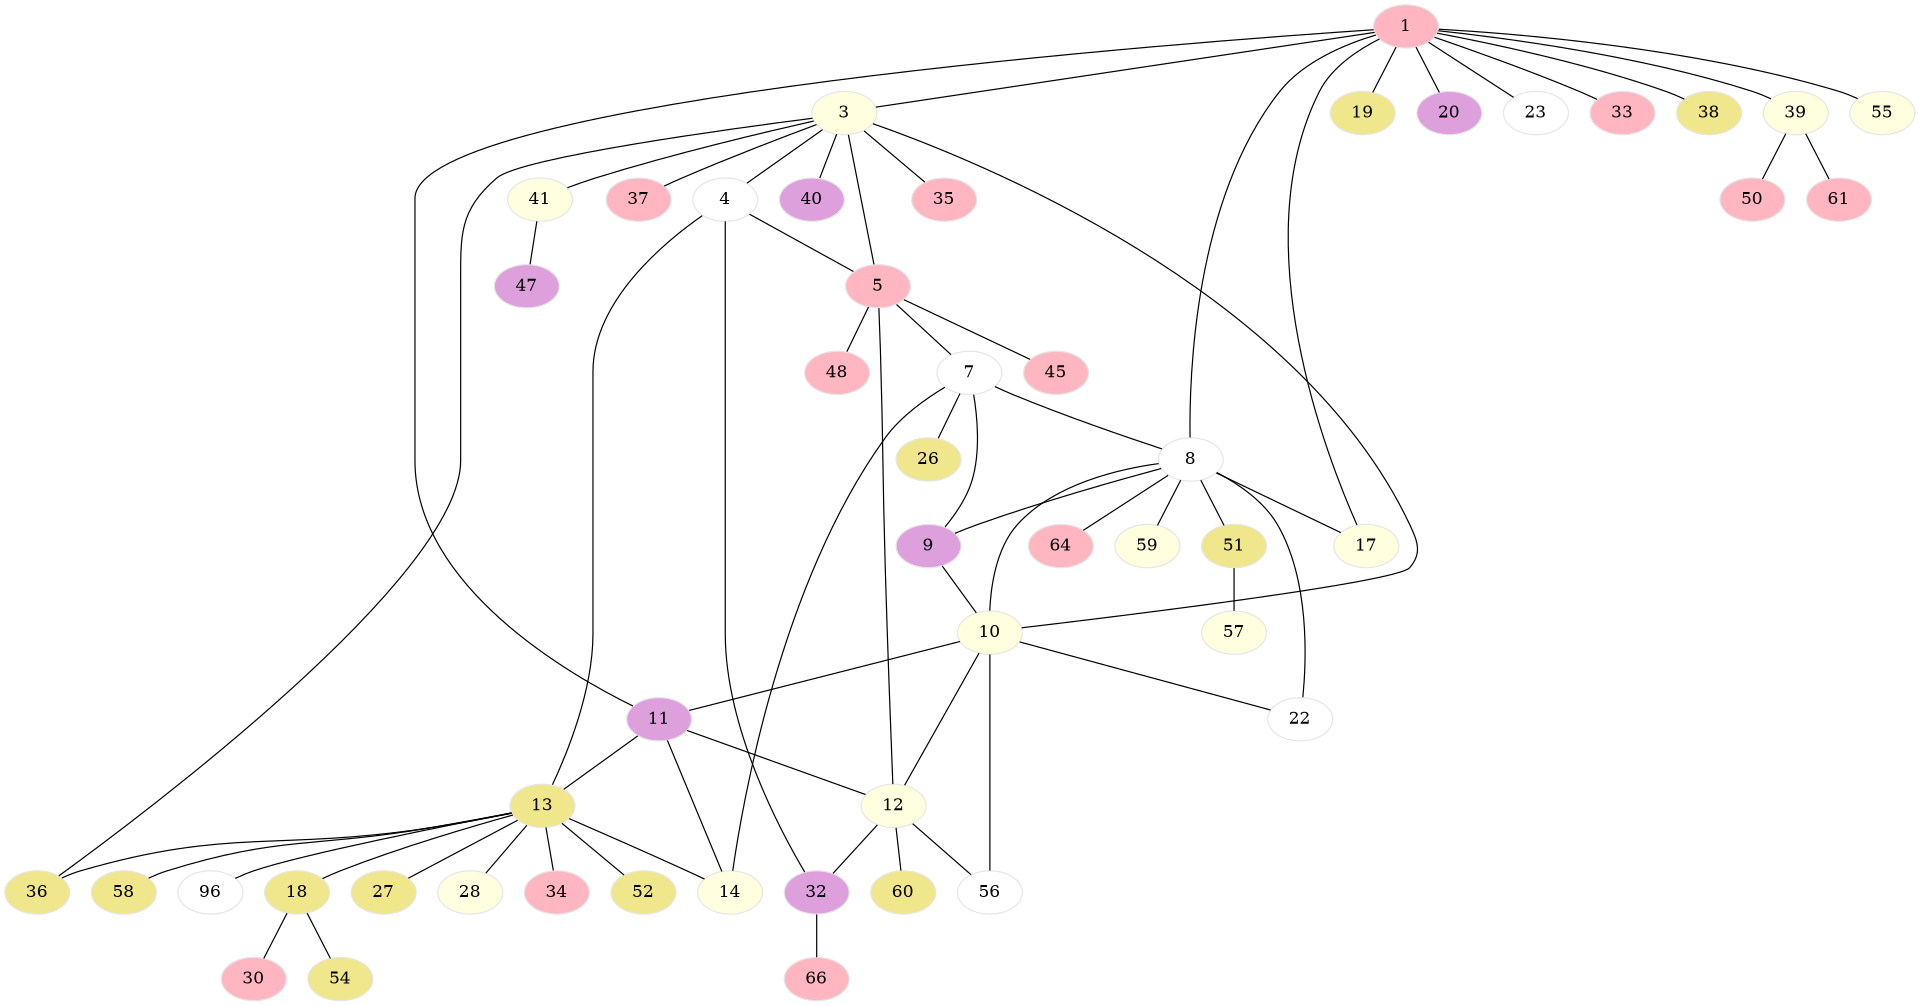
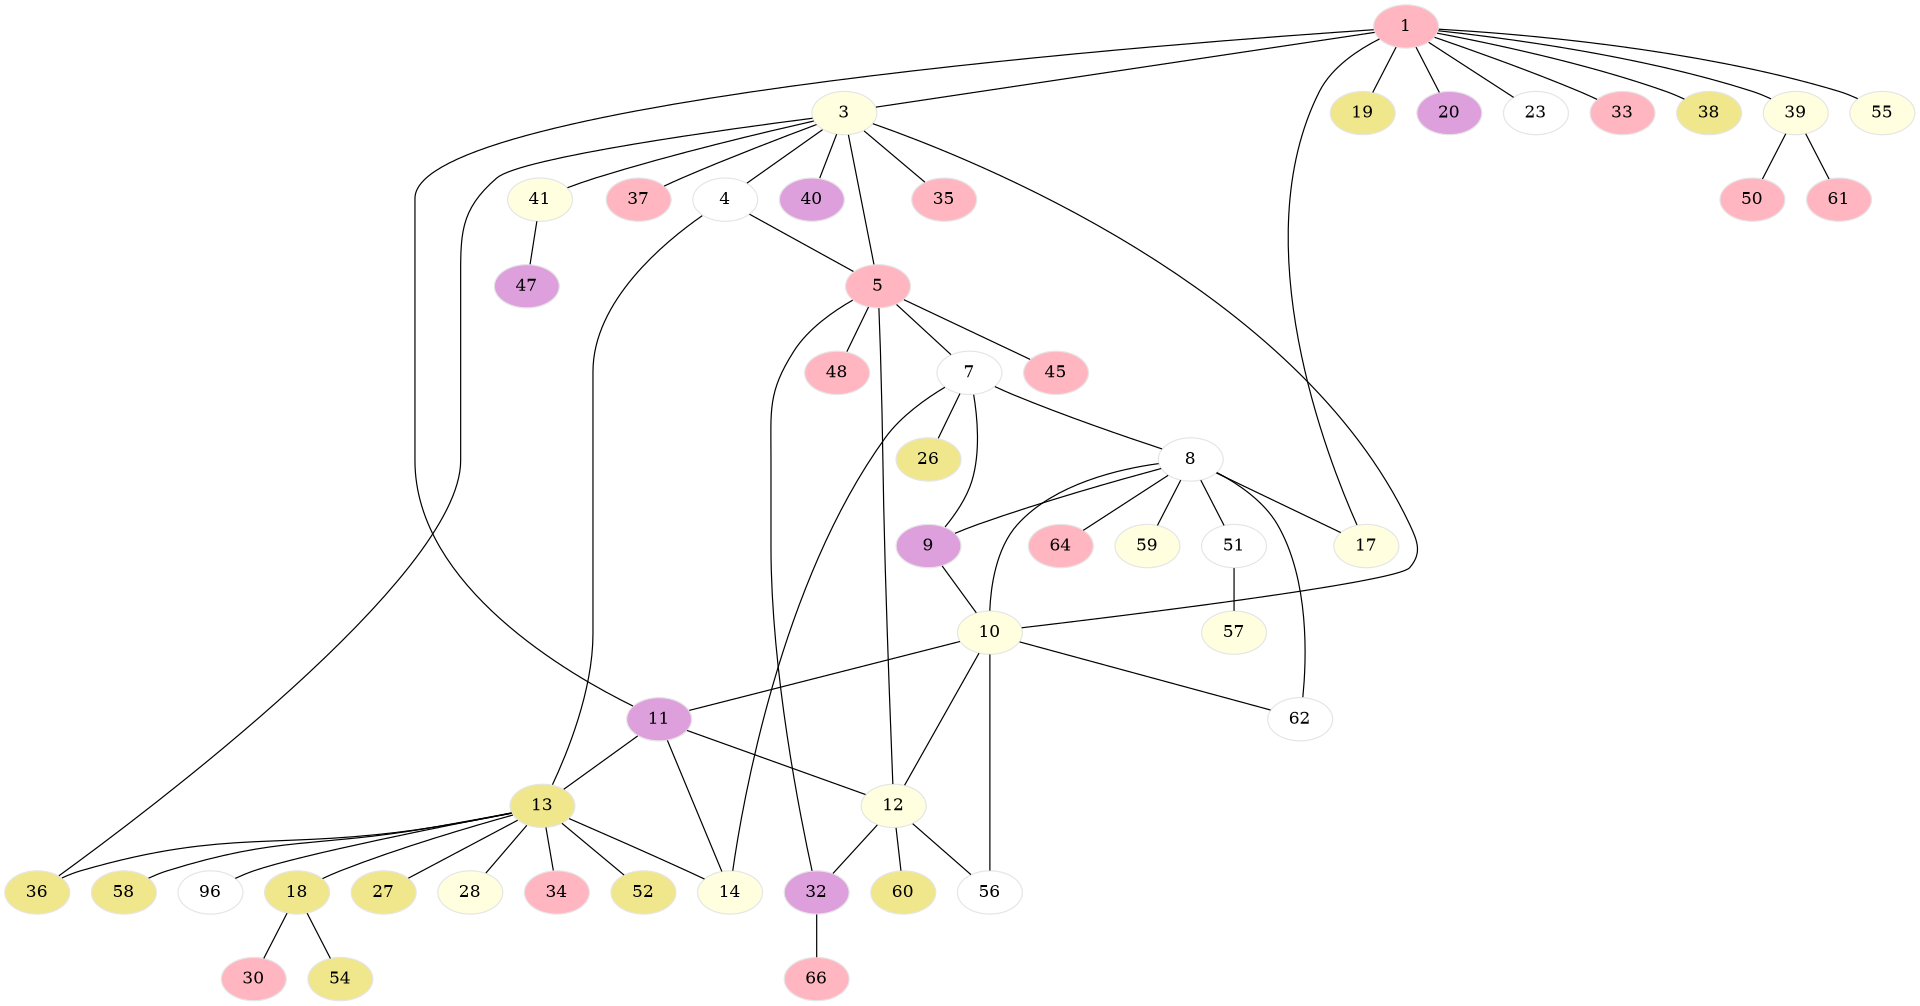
(1223, 202) -> none
(1234, 546) -> (1234, 546)
(725, 555) -> (772, 571)
(1300, 719) -> (1300, 719)
